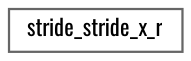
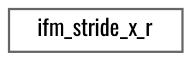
(96, 30) -> (96, 30)
